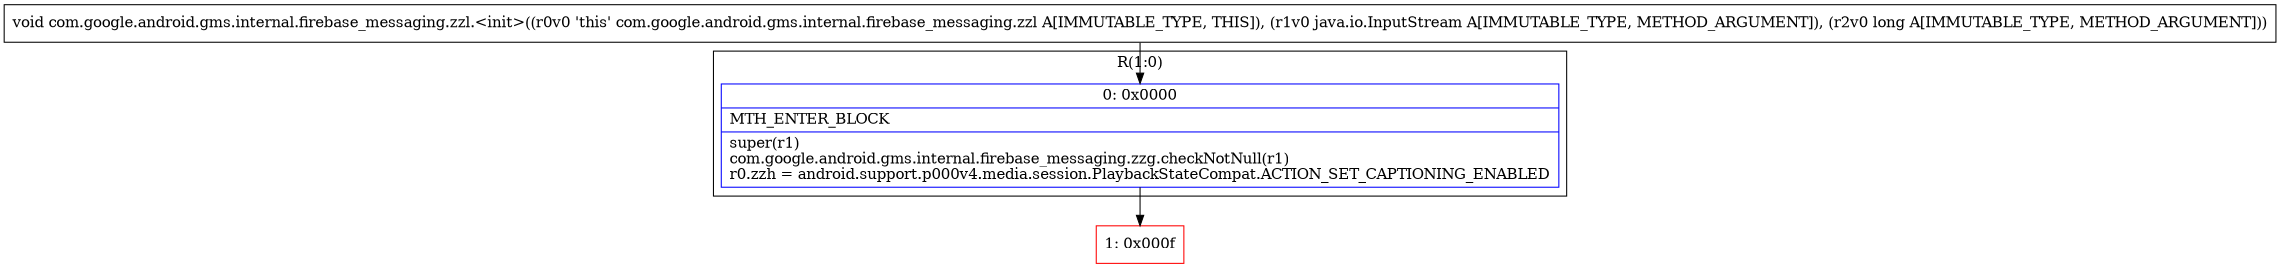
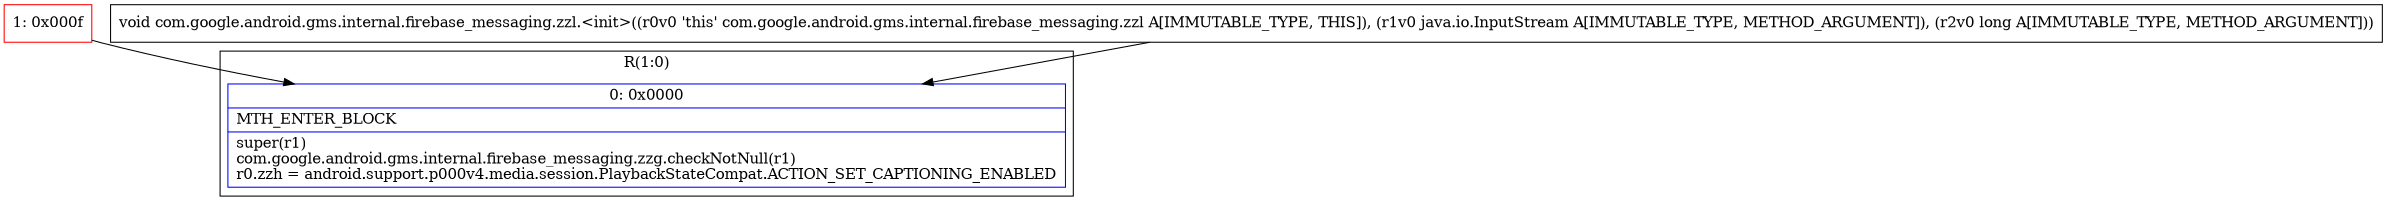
(1140, 203) -> (187, 63)
